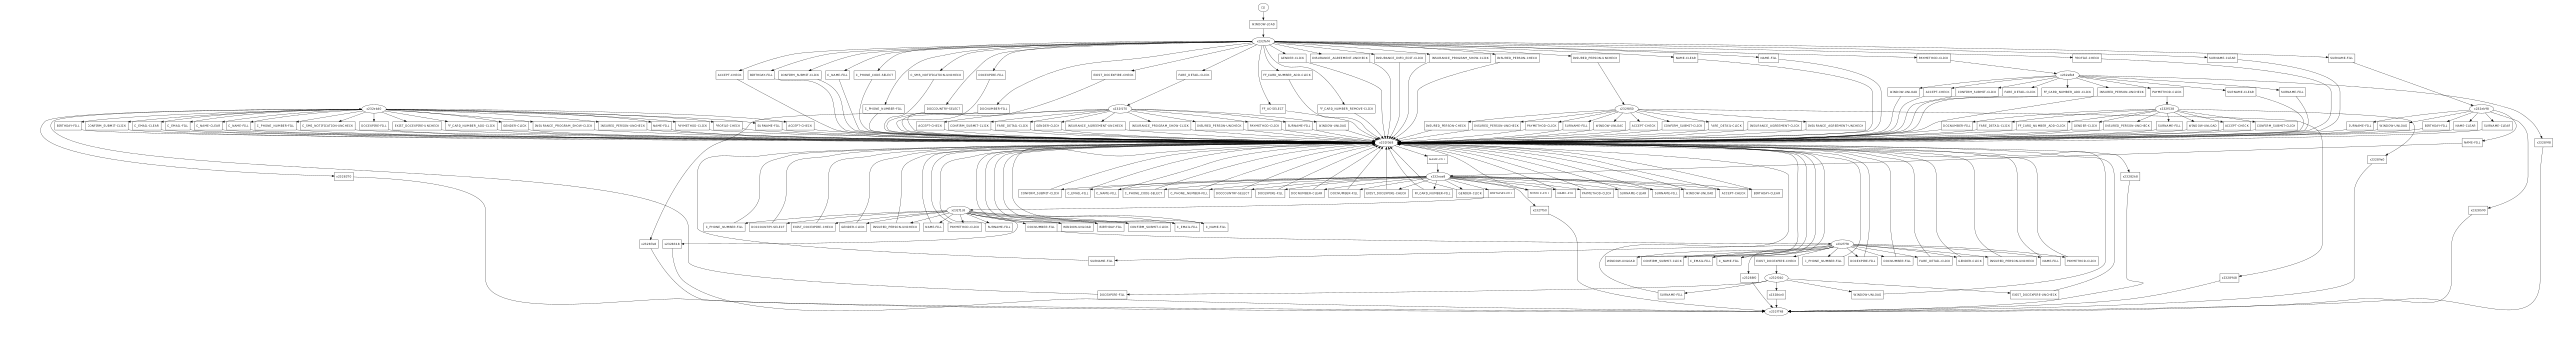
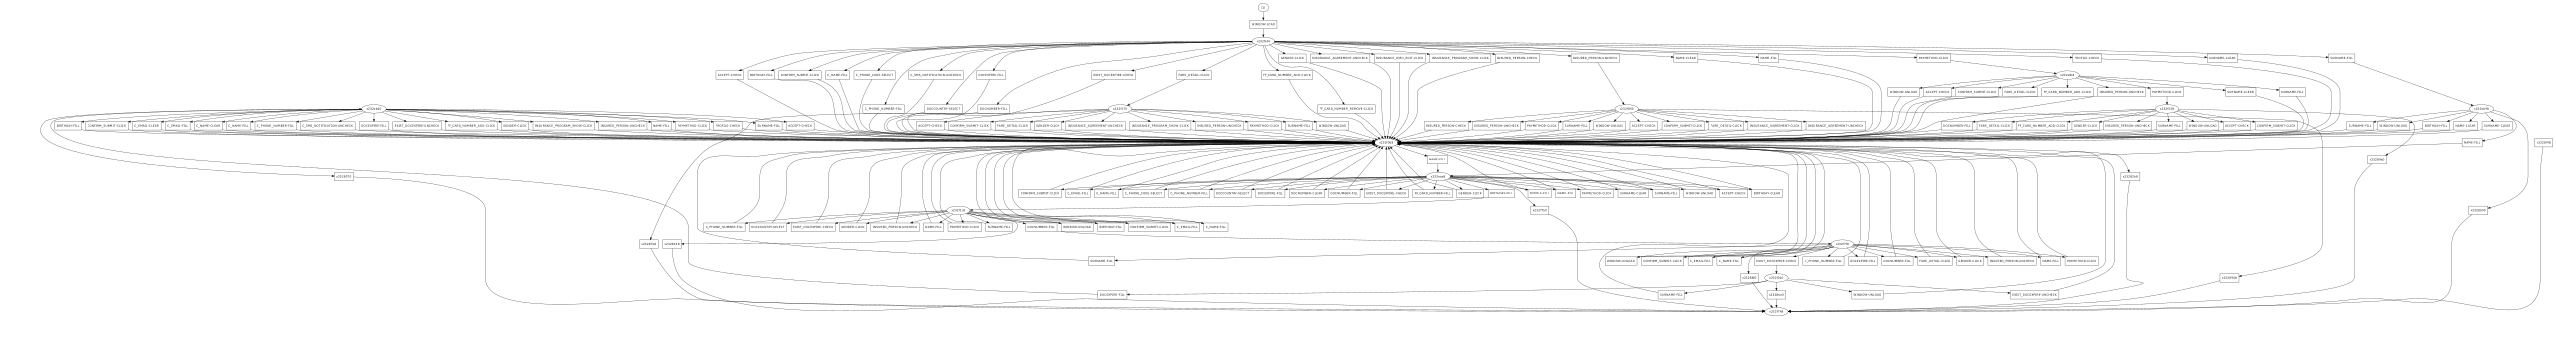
(2317, 84) -> none
(1273, 109) -> none
none -> (1692, 116)
